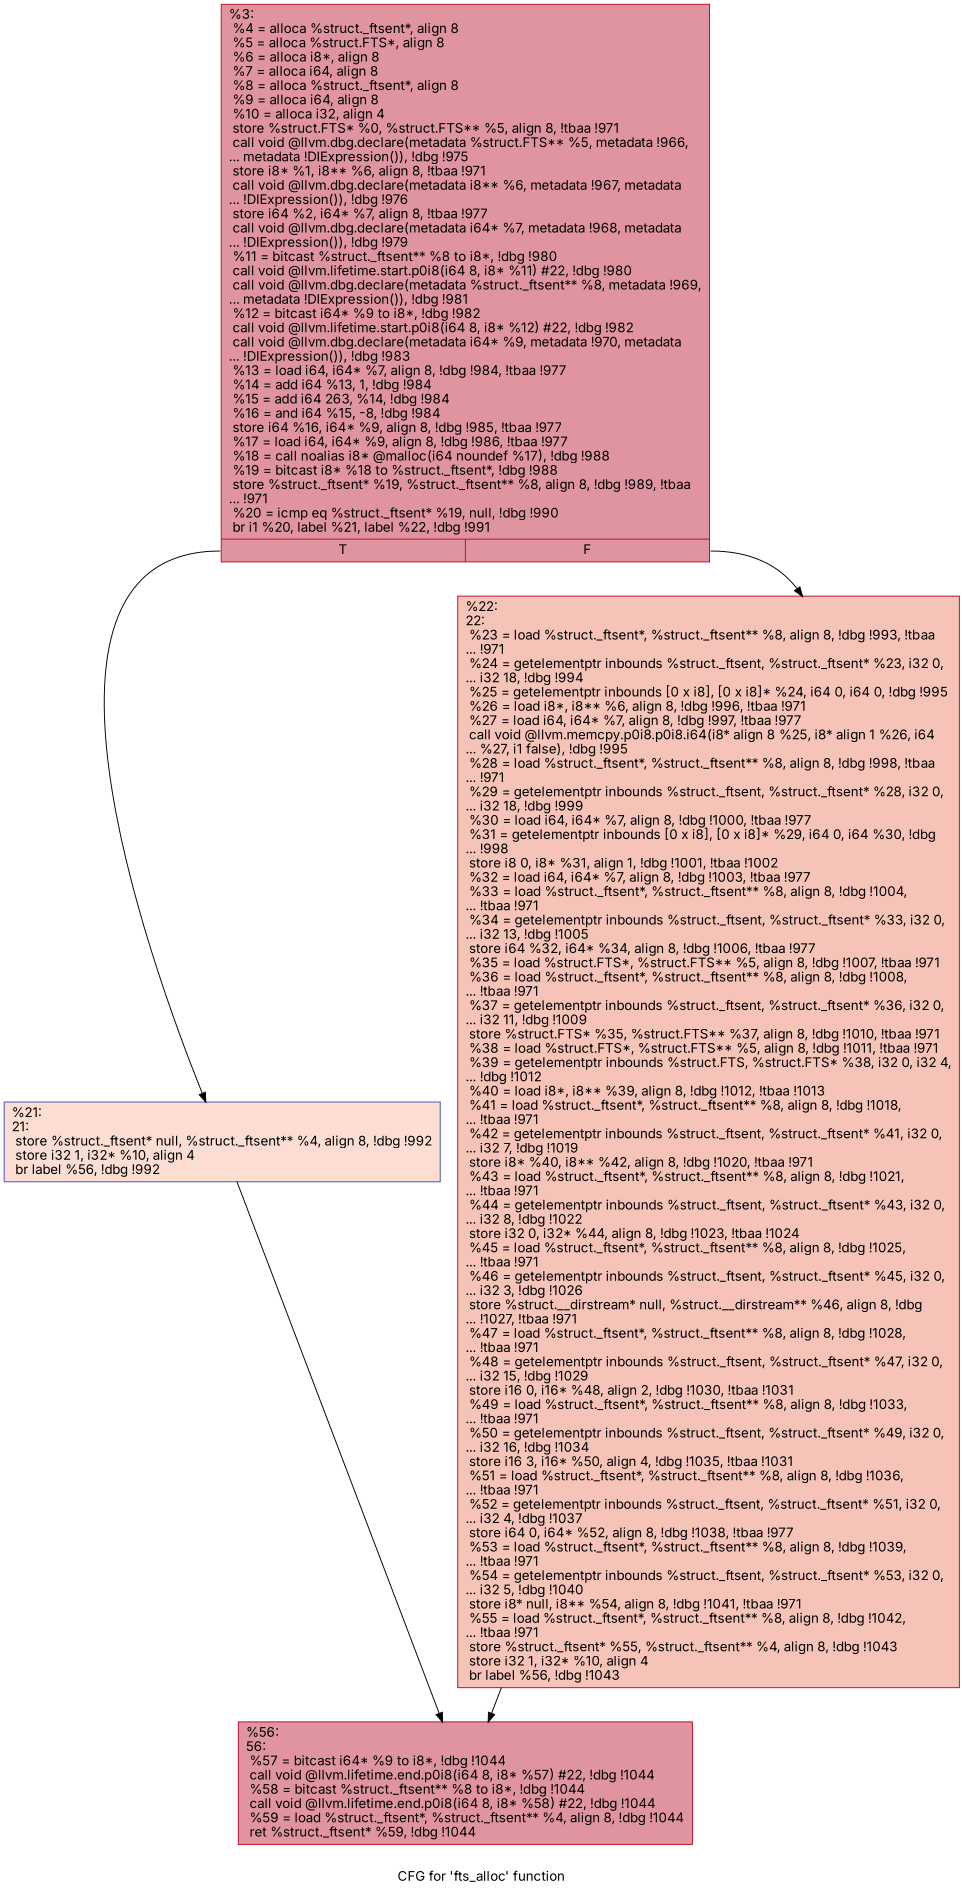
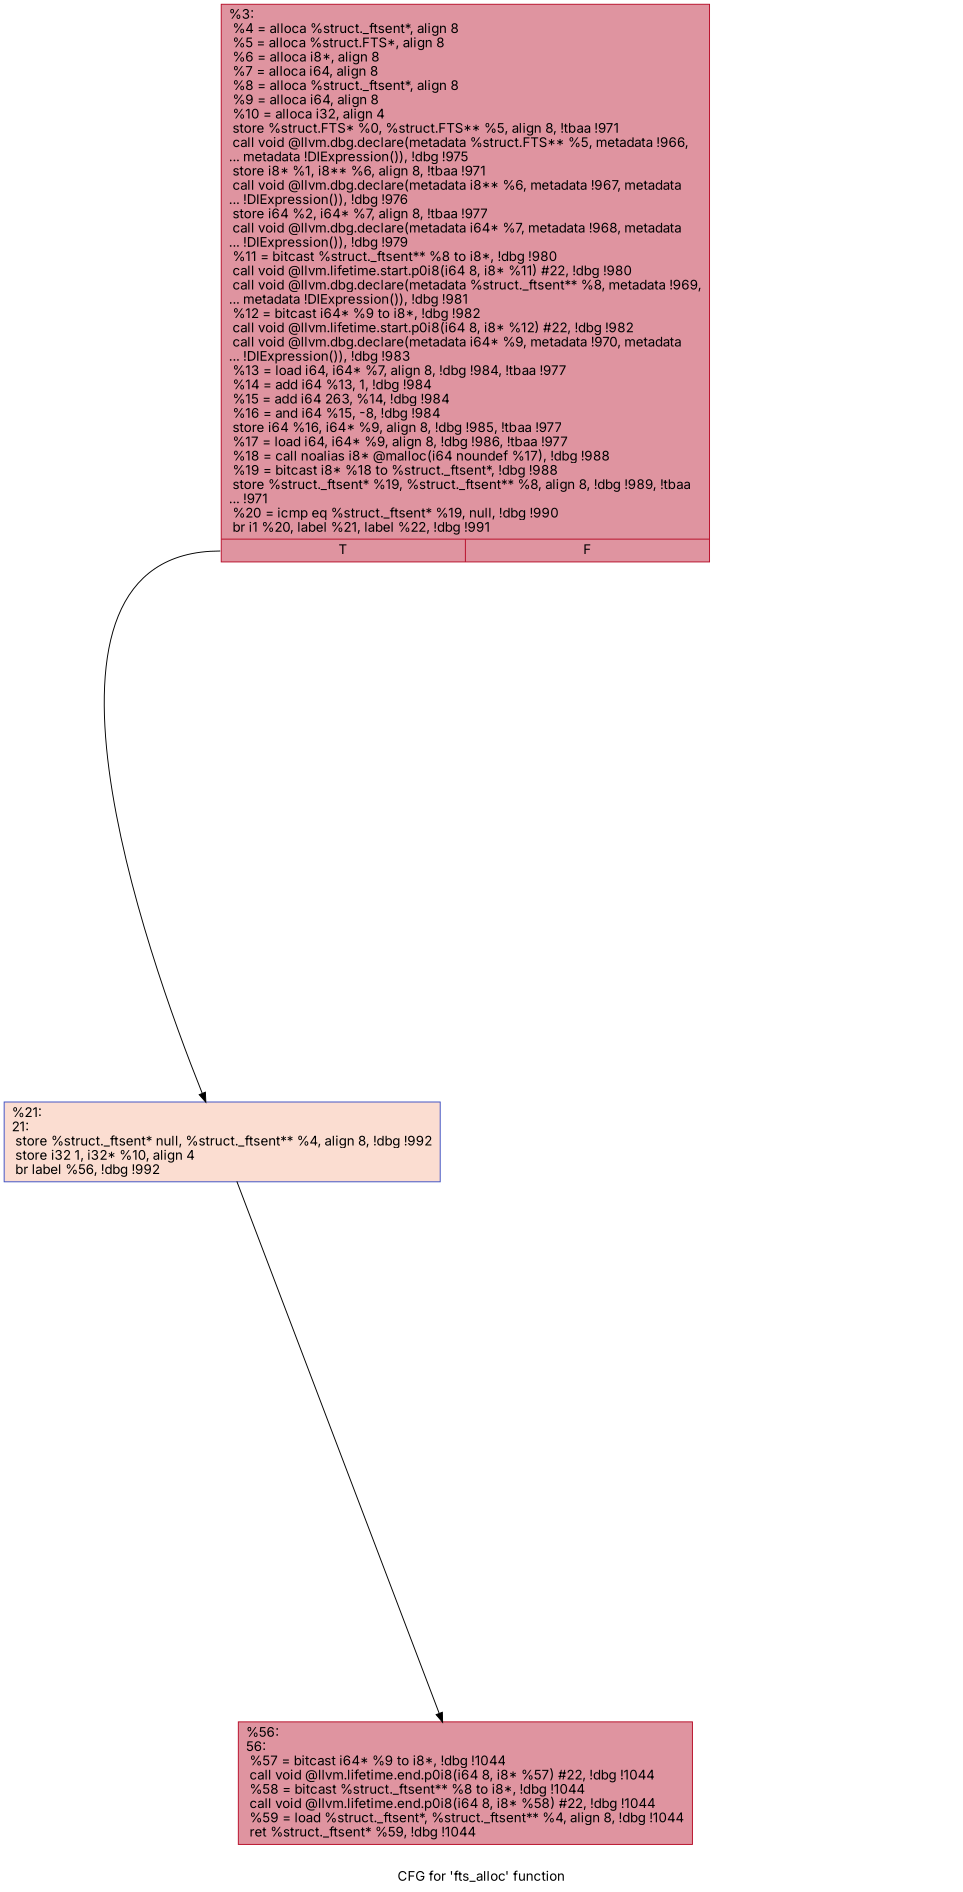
(709, 1142) -> none
